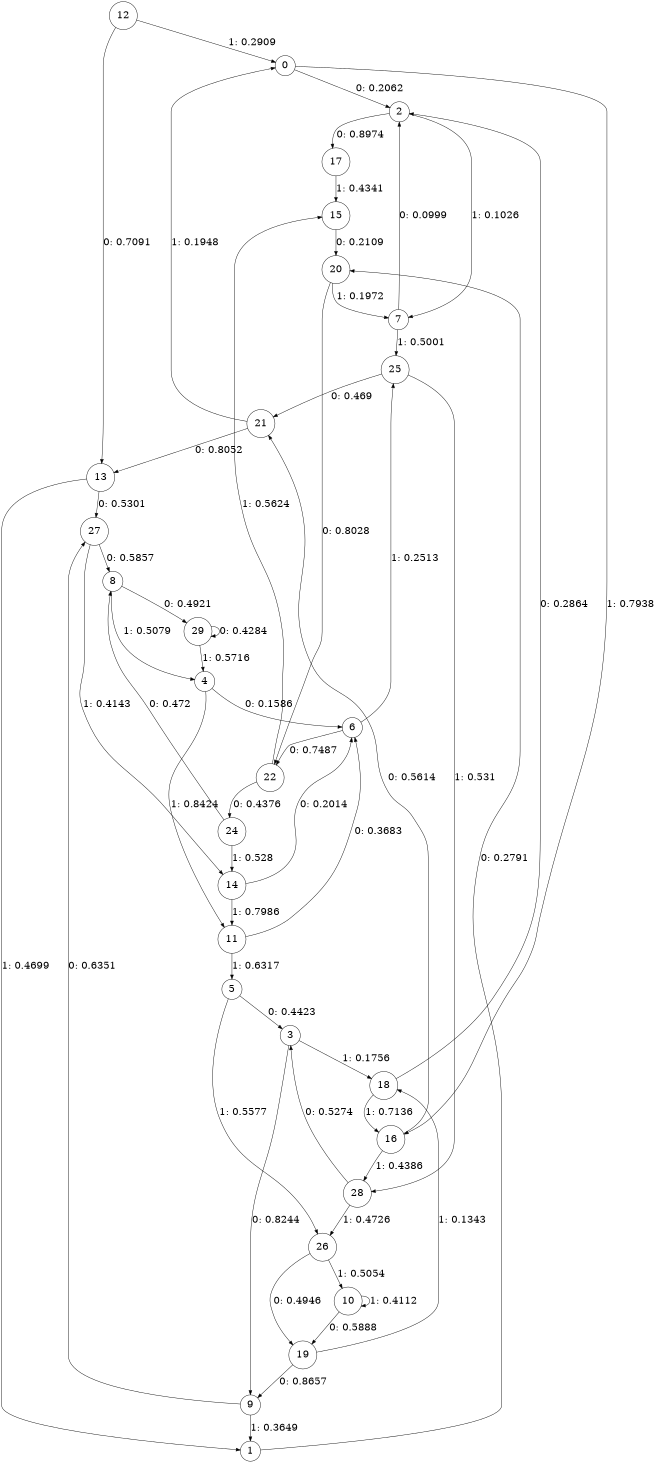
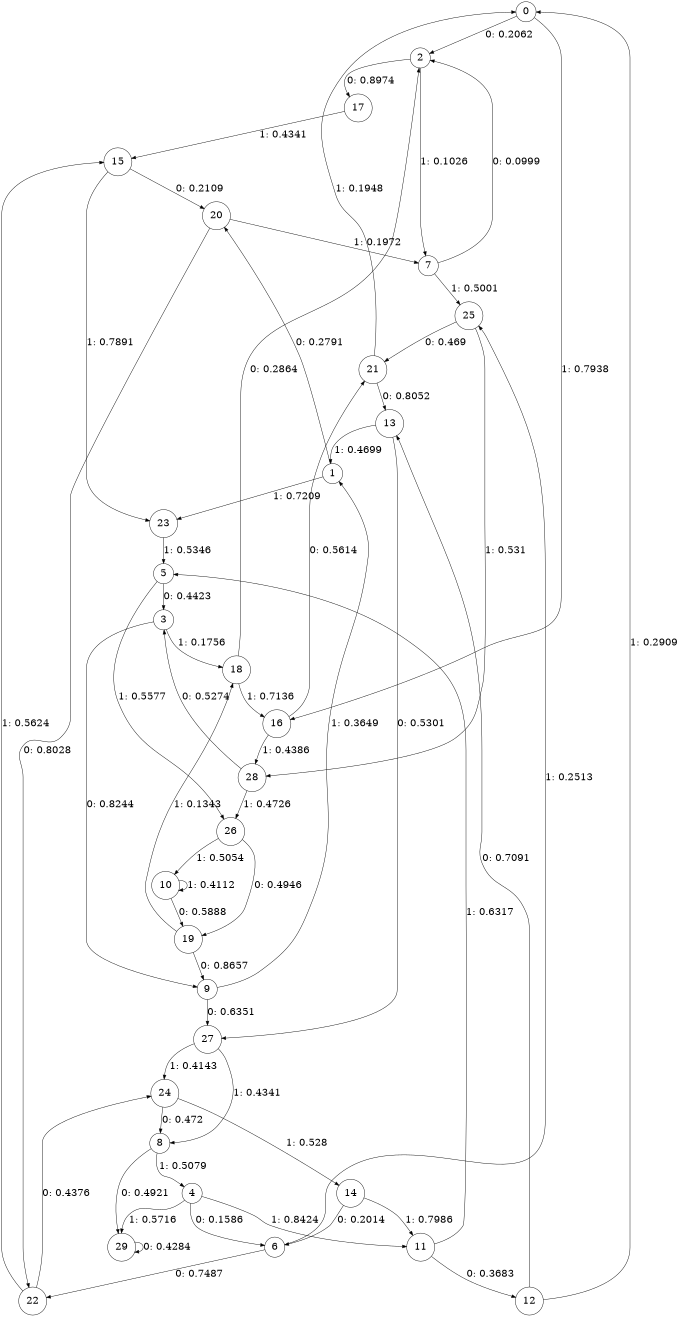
none -> (164, 524)
(135, 558) -> (262, 1093)
(201, 656) -> (149, 1209)
(93, 731) -> (175, 1055)
(339, 862) -> (469, 1281)
